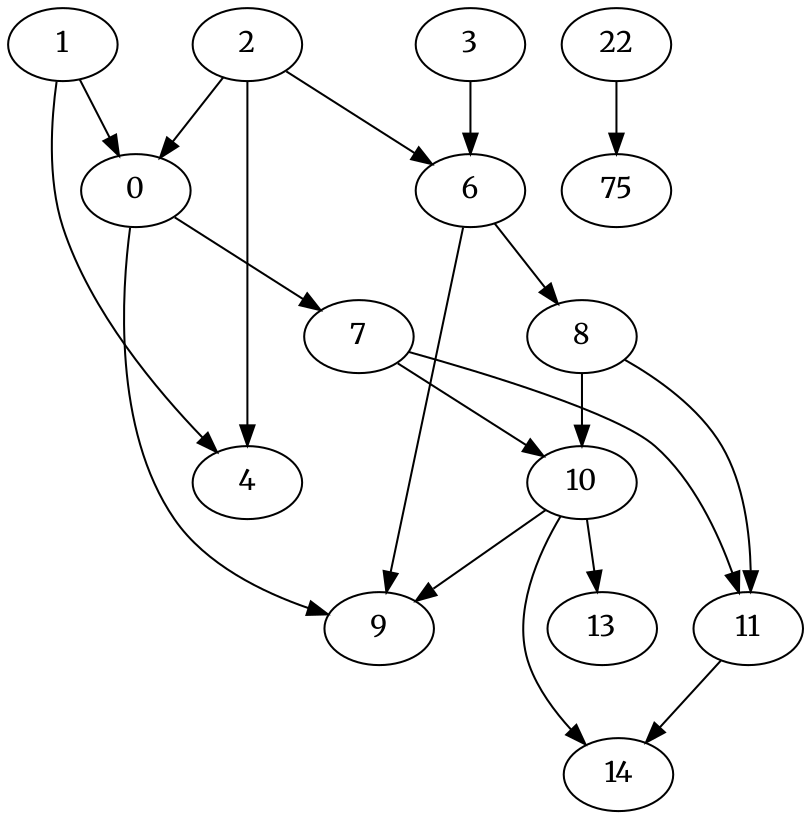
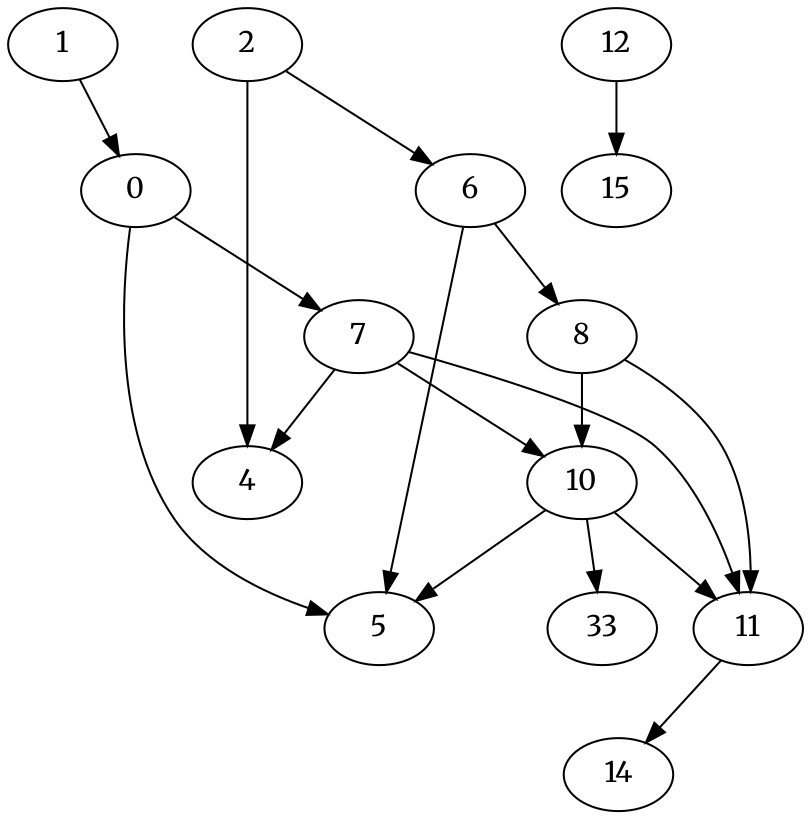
(470, 45) -> none
(616, 45) -> (616, 45)
(198, 110) -> none
(616, 191) -> (616, 191)
(84, 277) -> (309, 402)
(523, 626) -> (657, 549)
(379, 629) -> (379, 629)
(602, 629) -> (602, 629)
